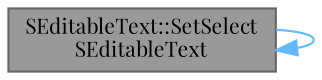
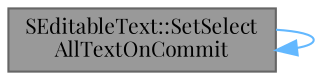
(142, 40) -> (142, 40)
